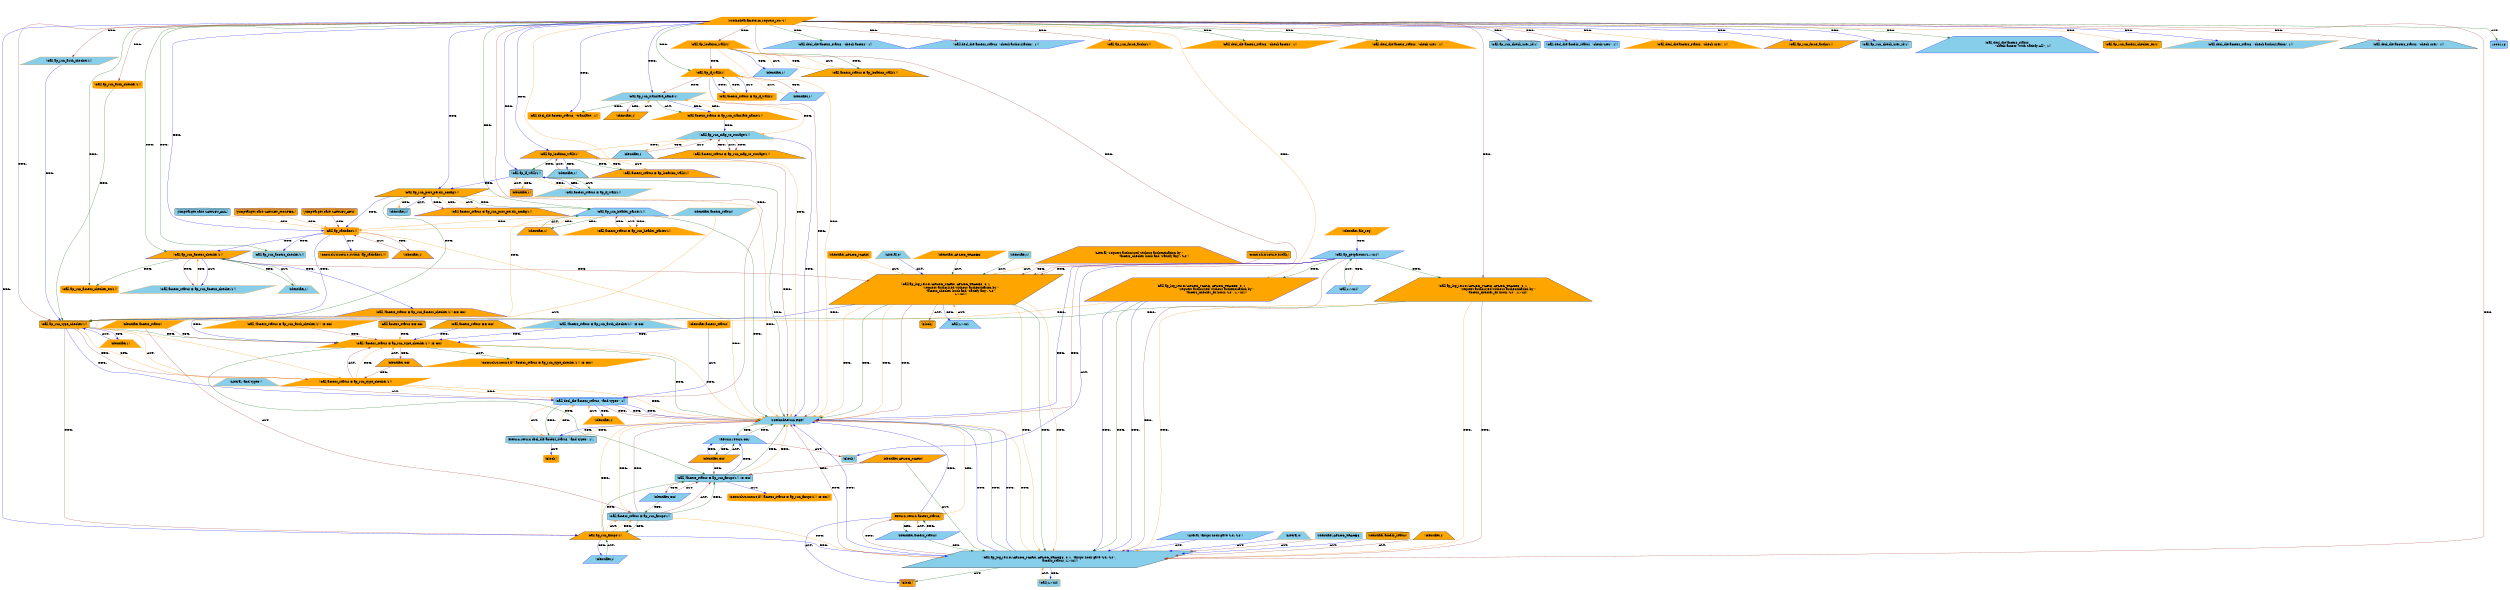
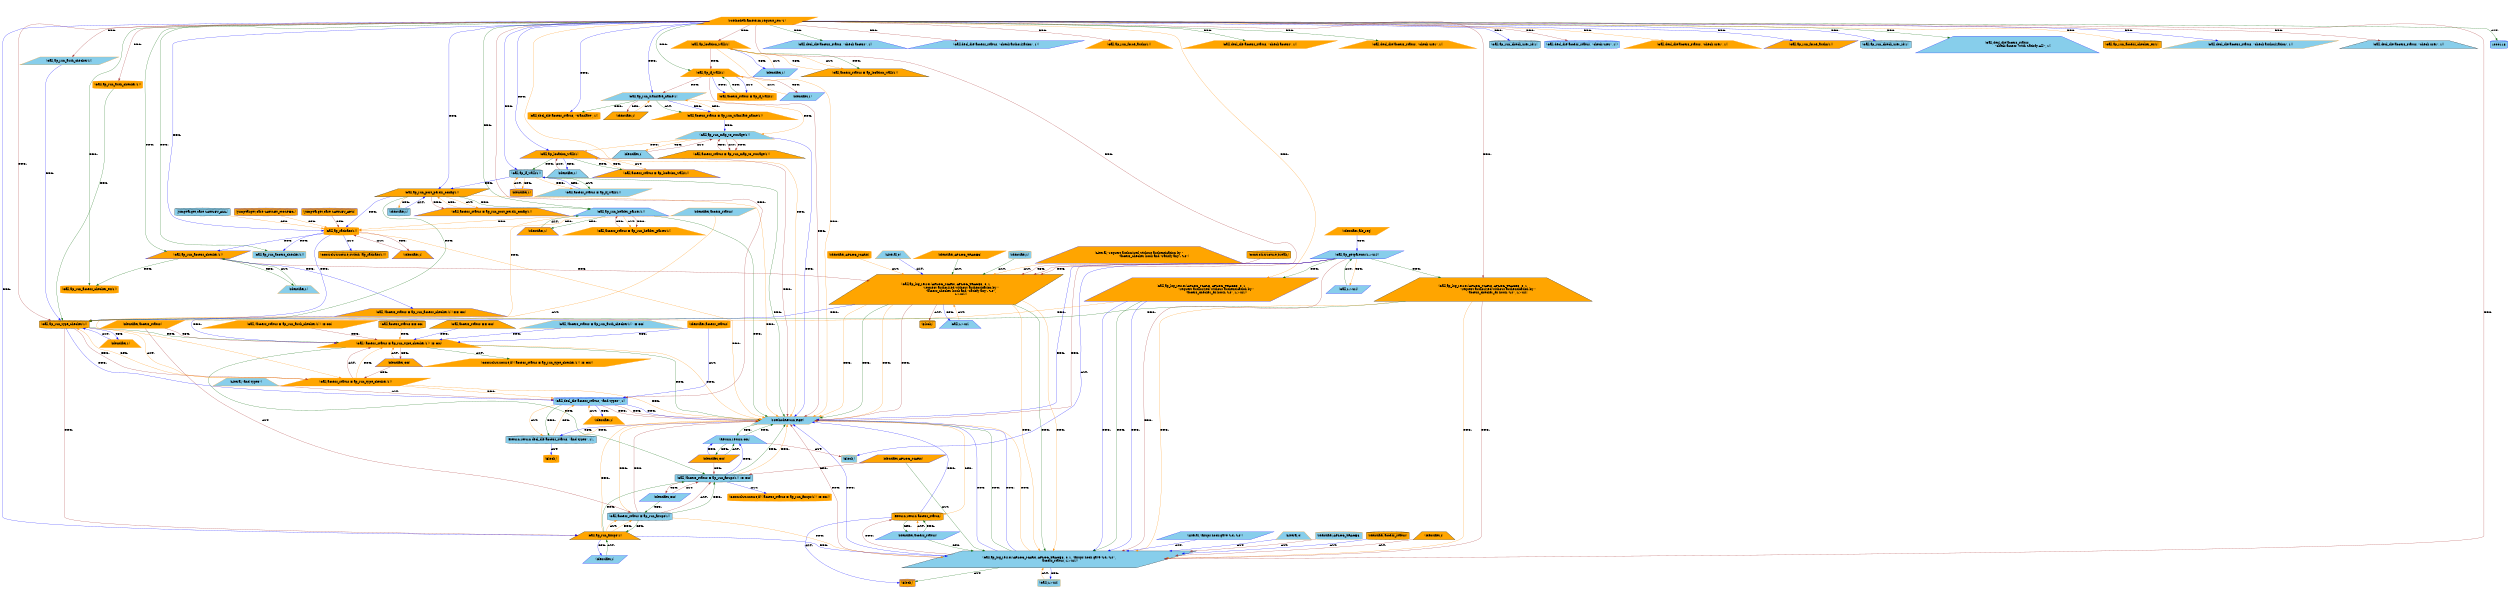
(198, 289) -> none
